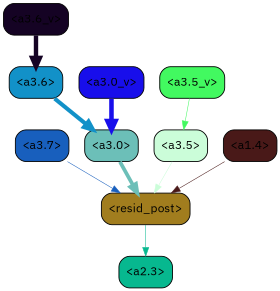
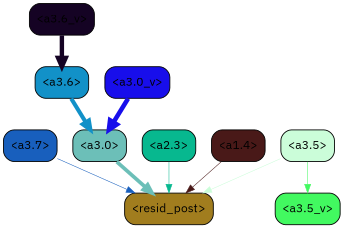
(187, 110) -> (308, 173)
(146, 236) -> (169, 173)
